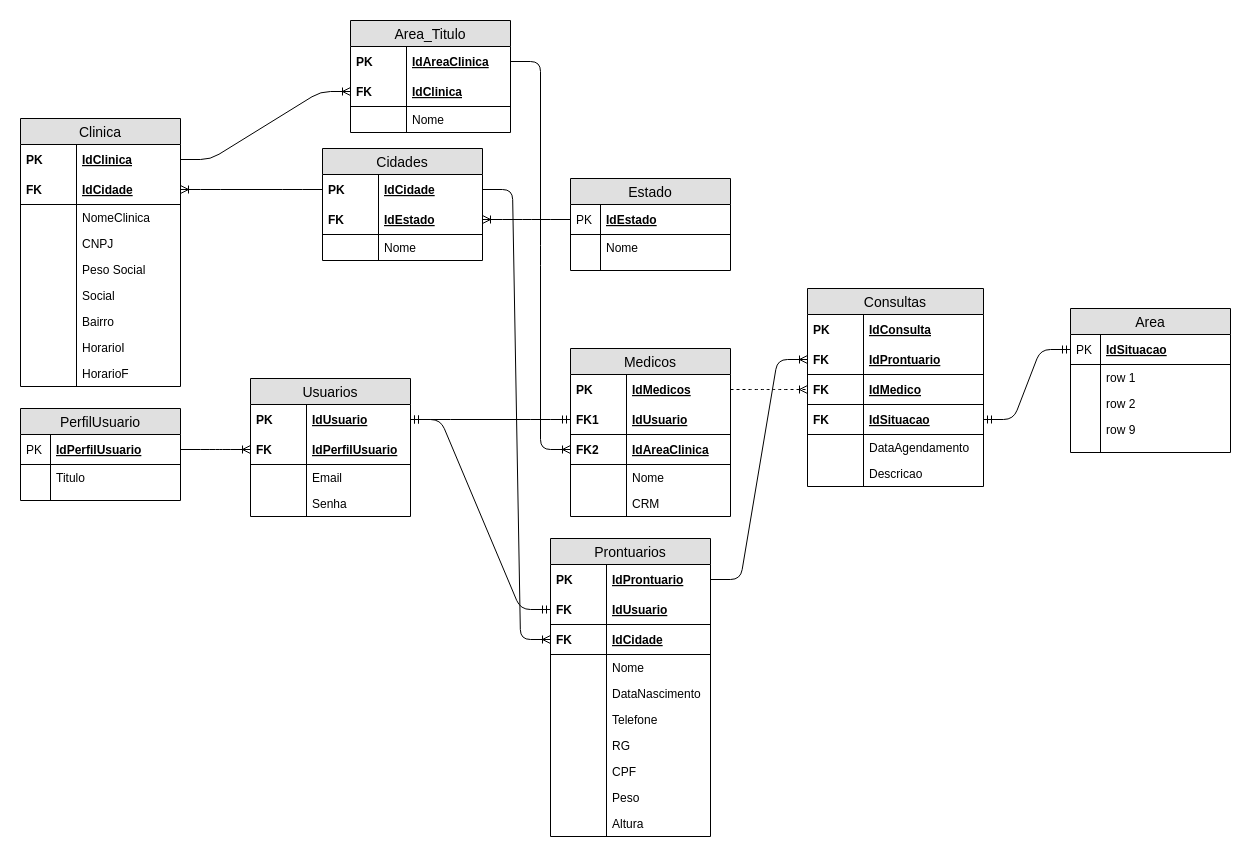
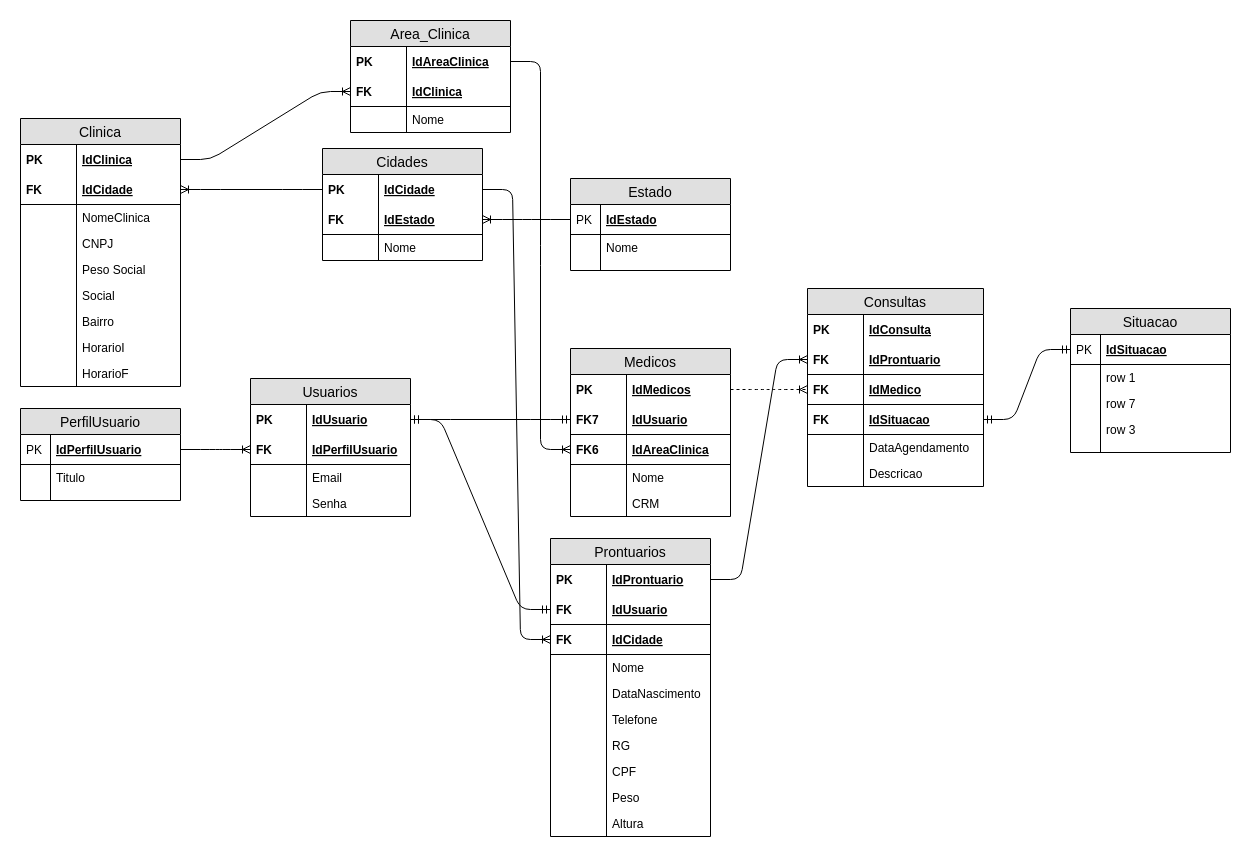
(430, 34) -> (430, 34)
(1150, 322) -> (1150, 322)
(1121, 404) -> (1121, 404)
(586, 420) -> (586, 420)
(1121, 430) -> (1121, 430)
(586, 450) -> (586, 450)
